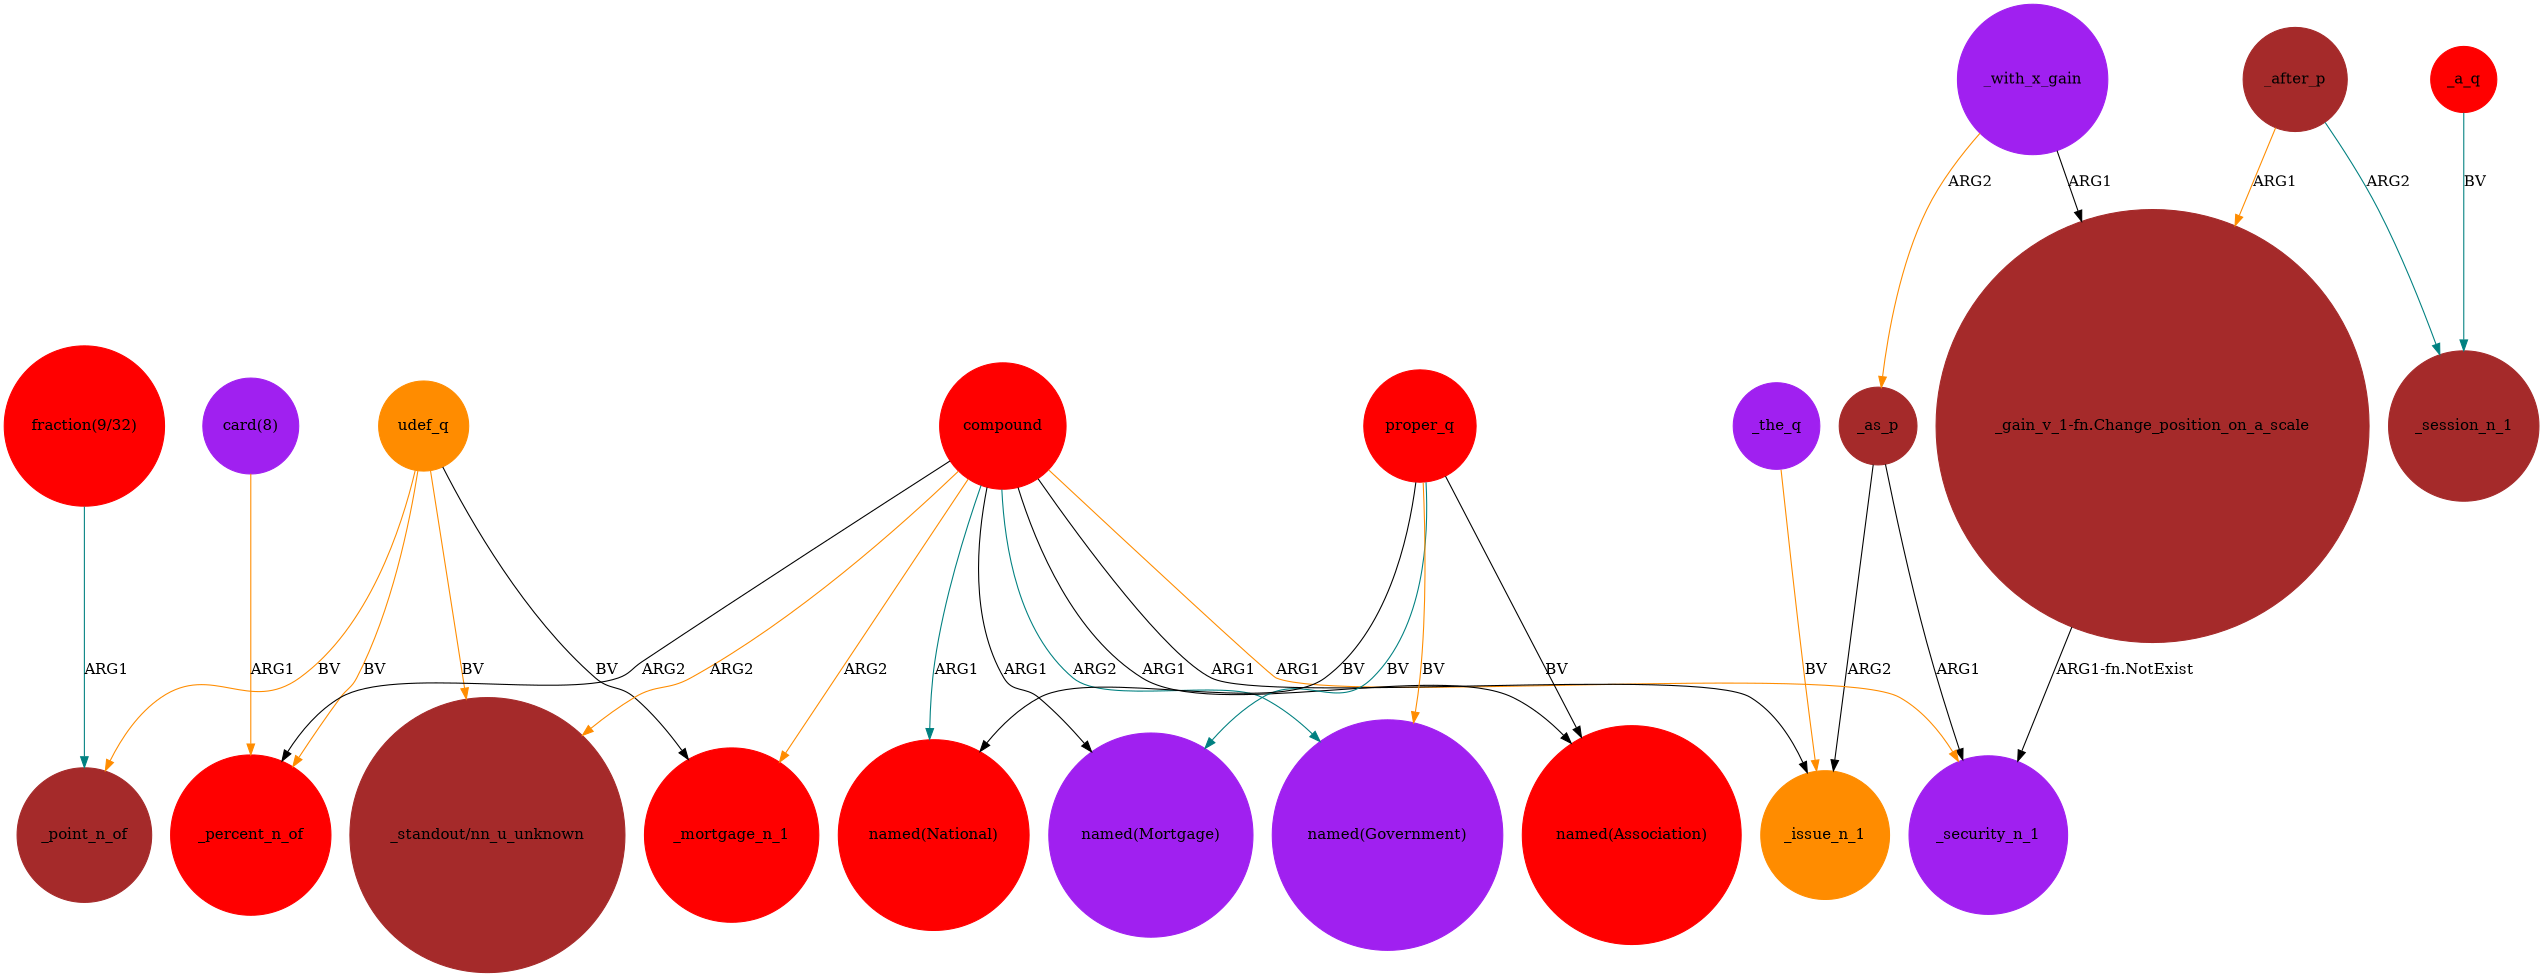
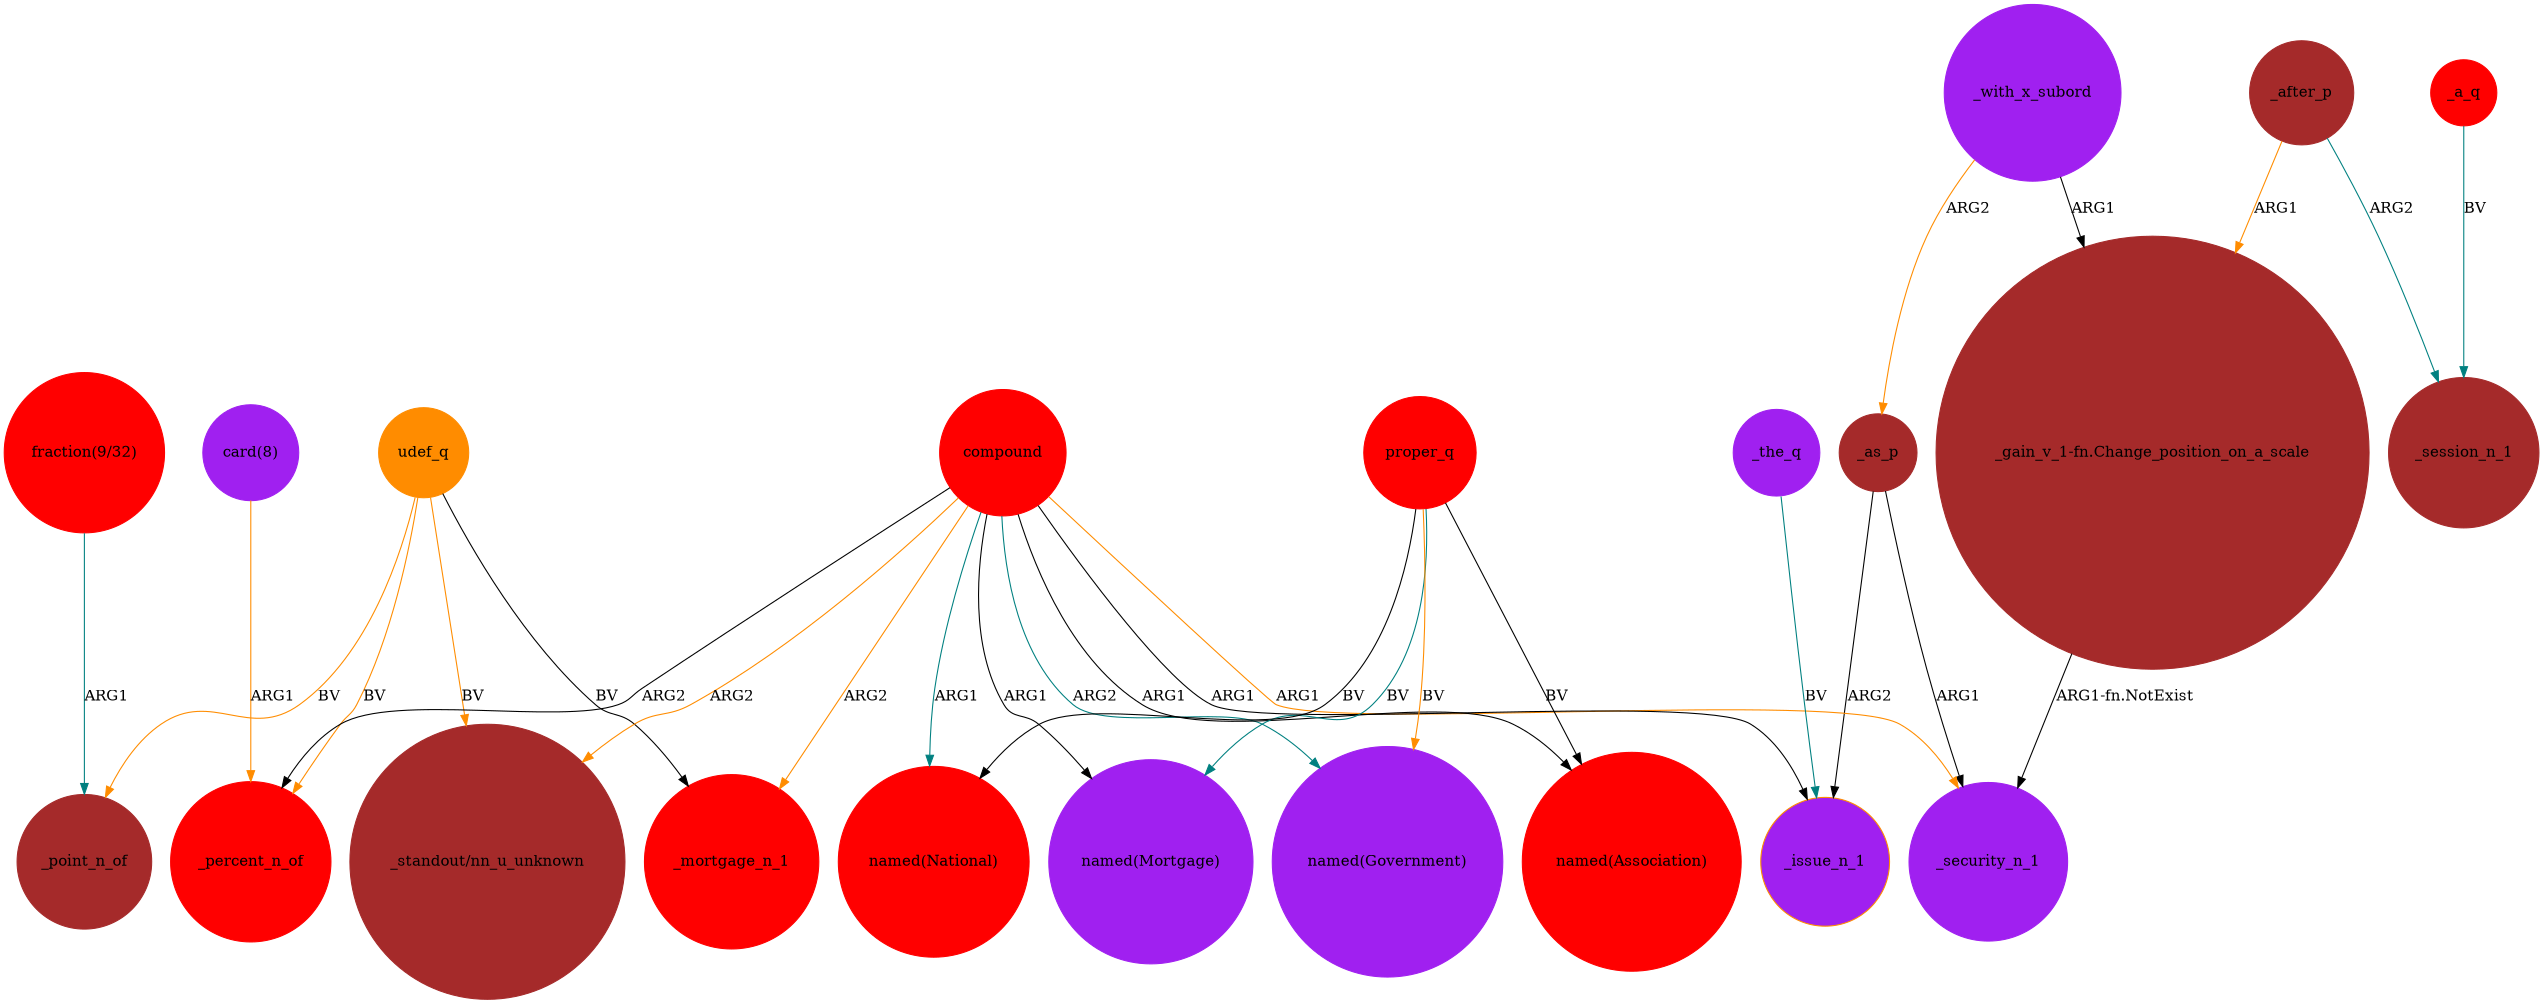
(2033, 79) -> (2033, 93)
(1797, 615) -> (1797, 642)
(1825, 835) -> (1825, 862)
